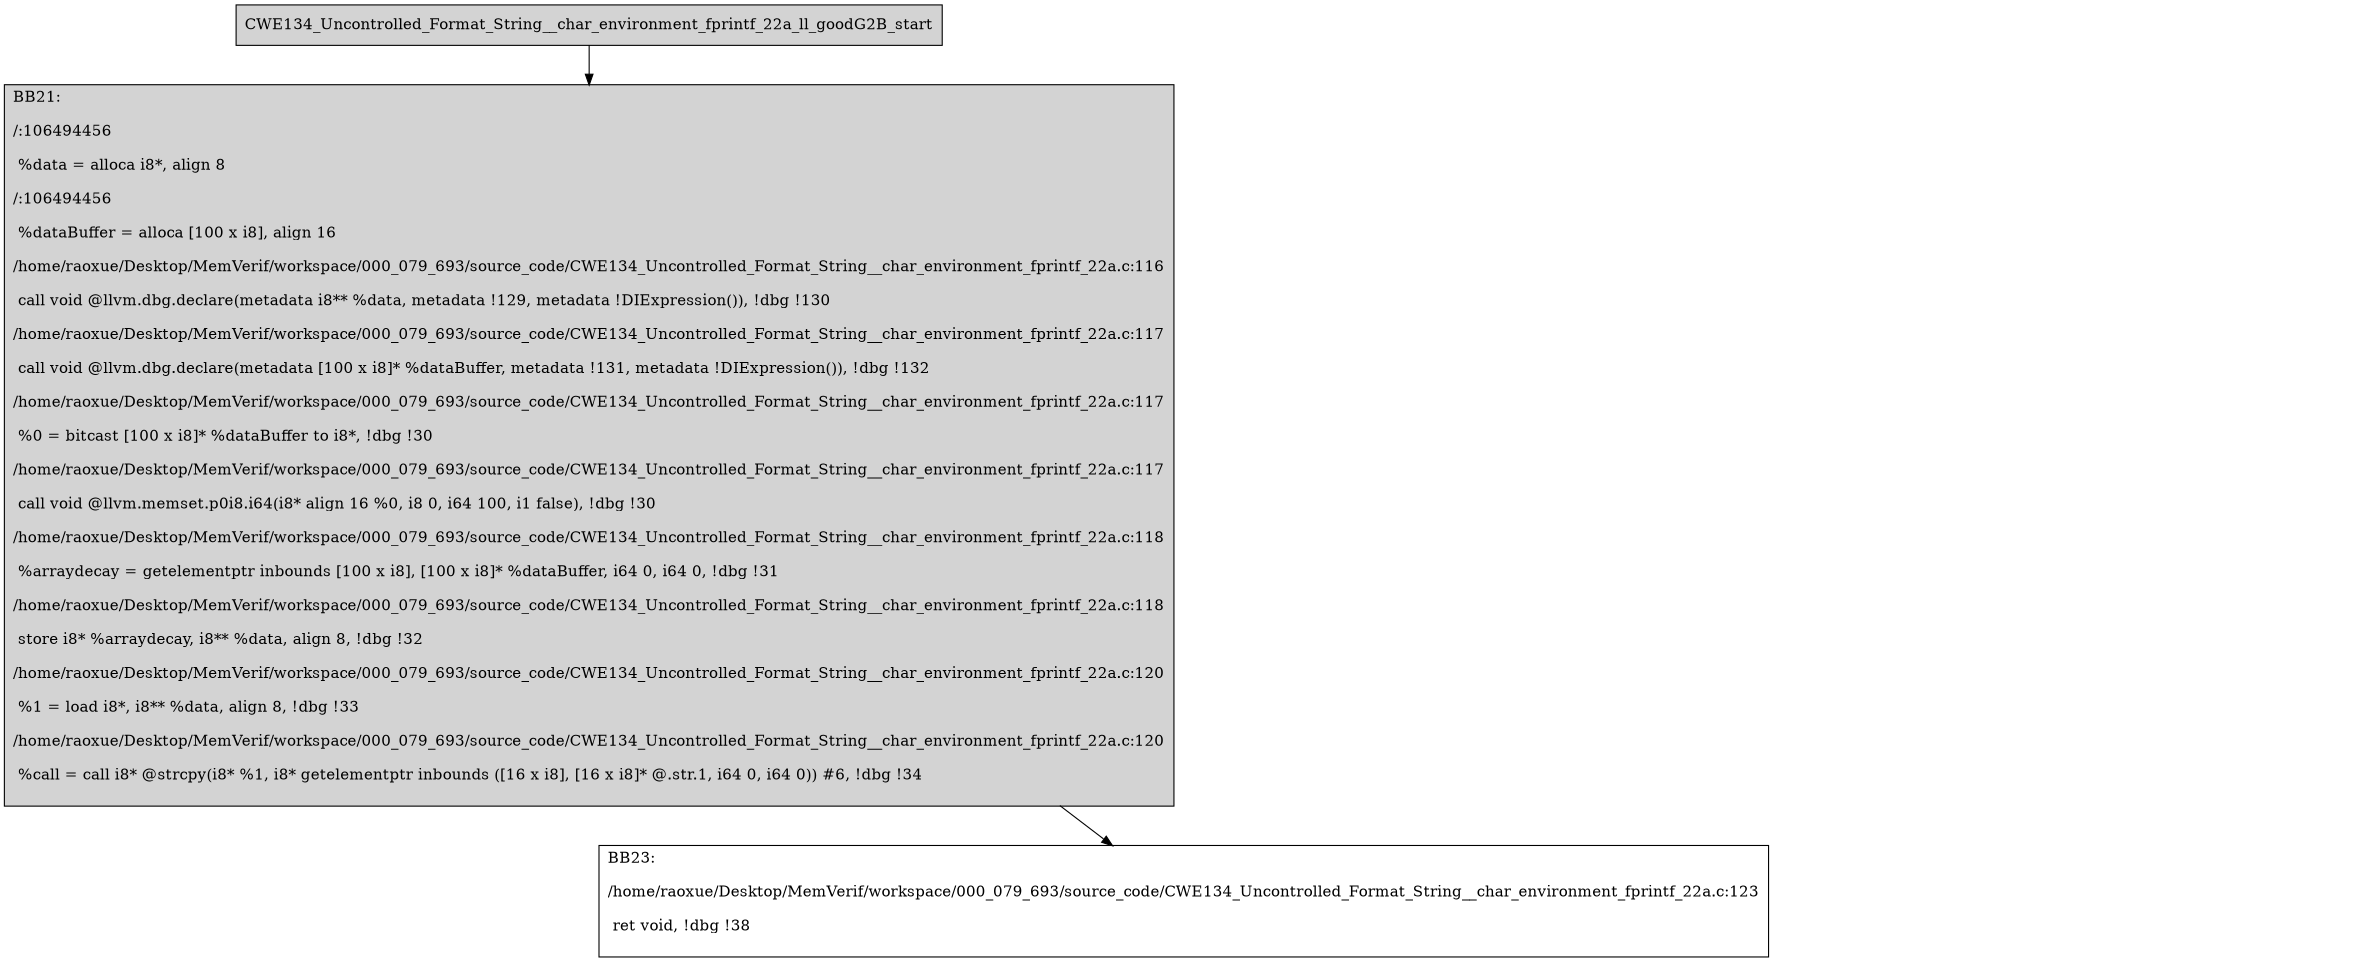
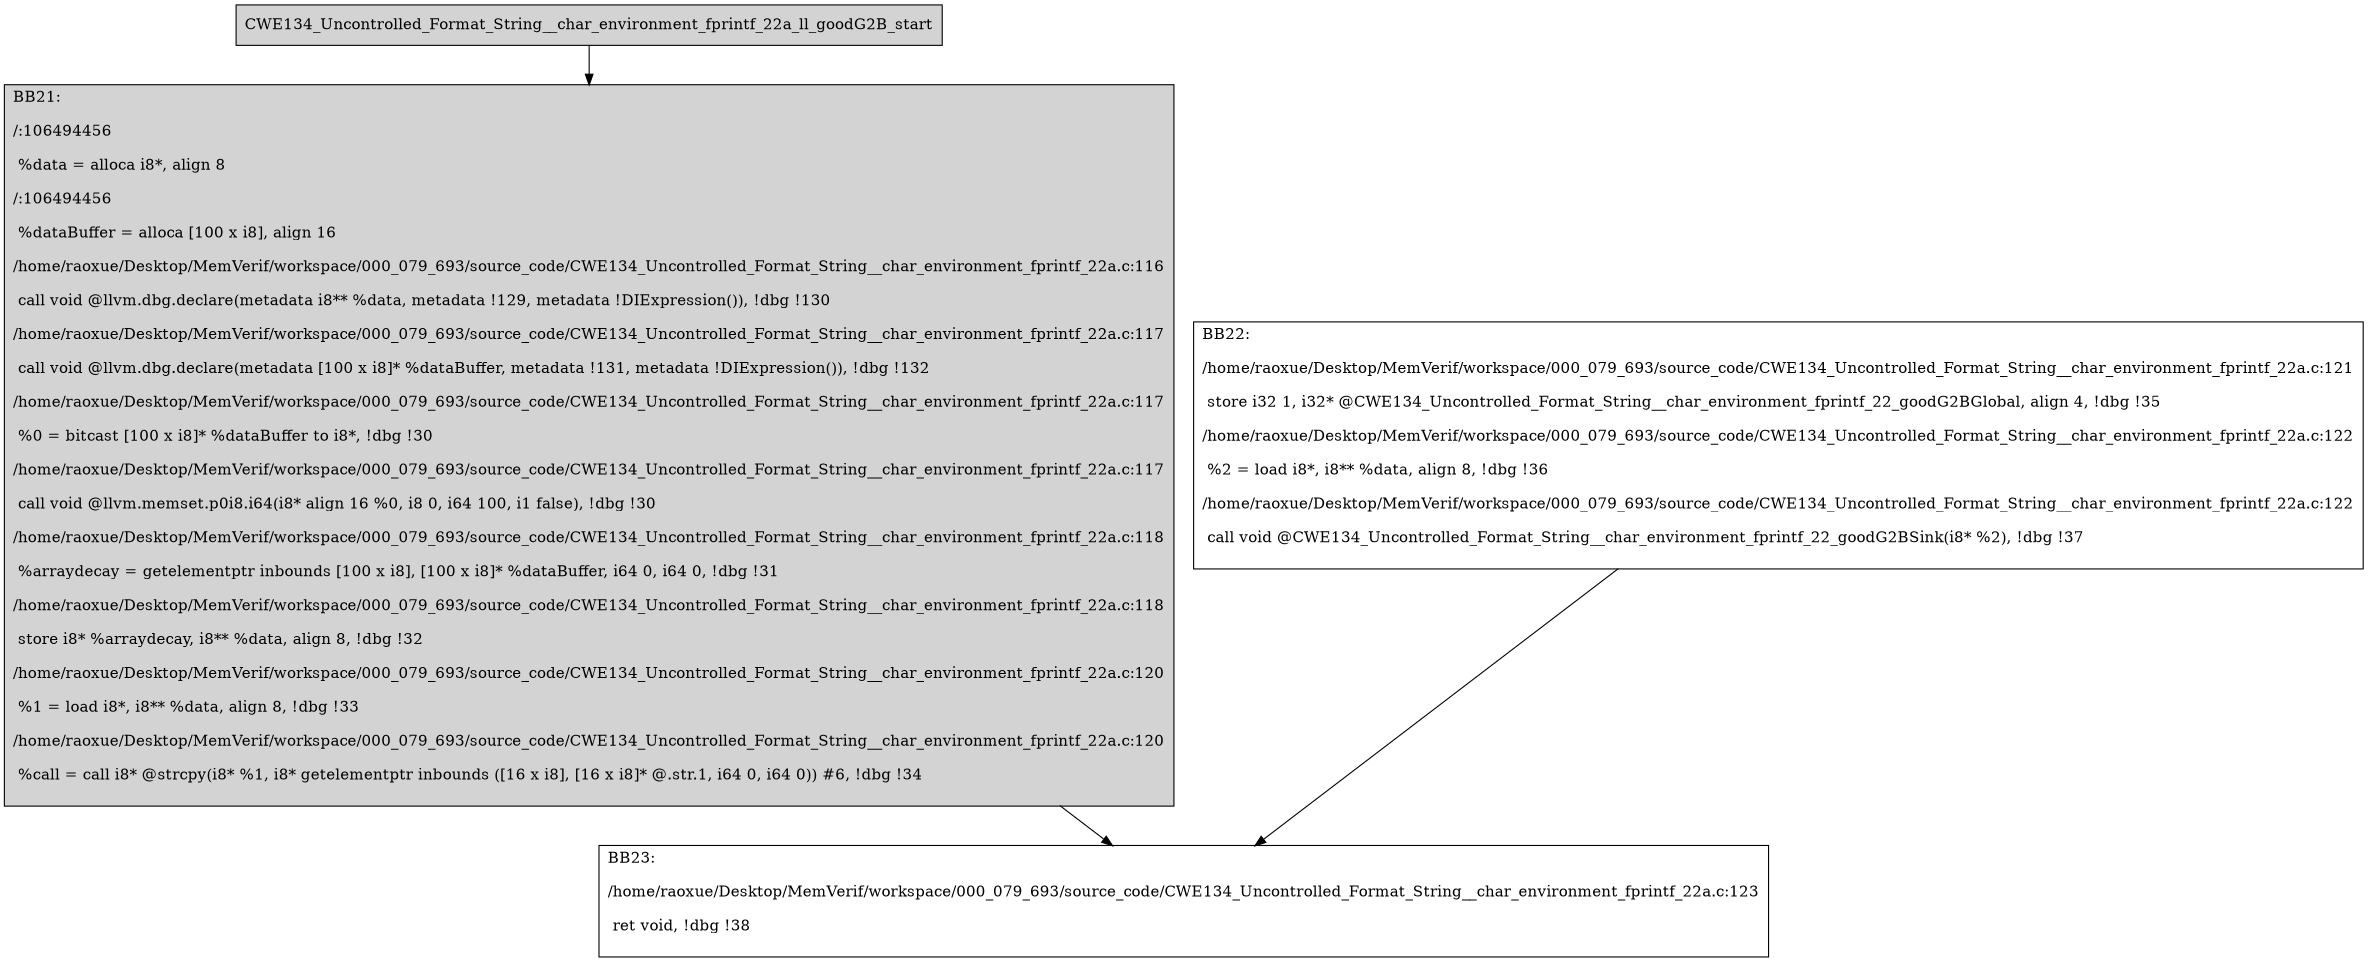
none -> (1778, 445)
